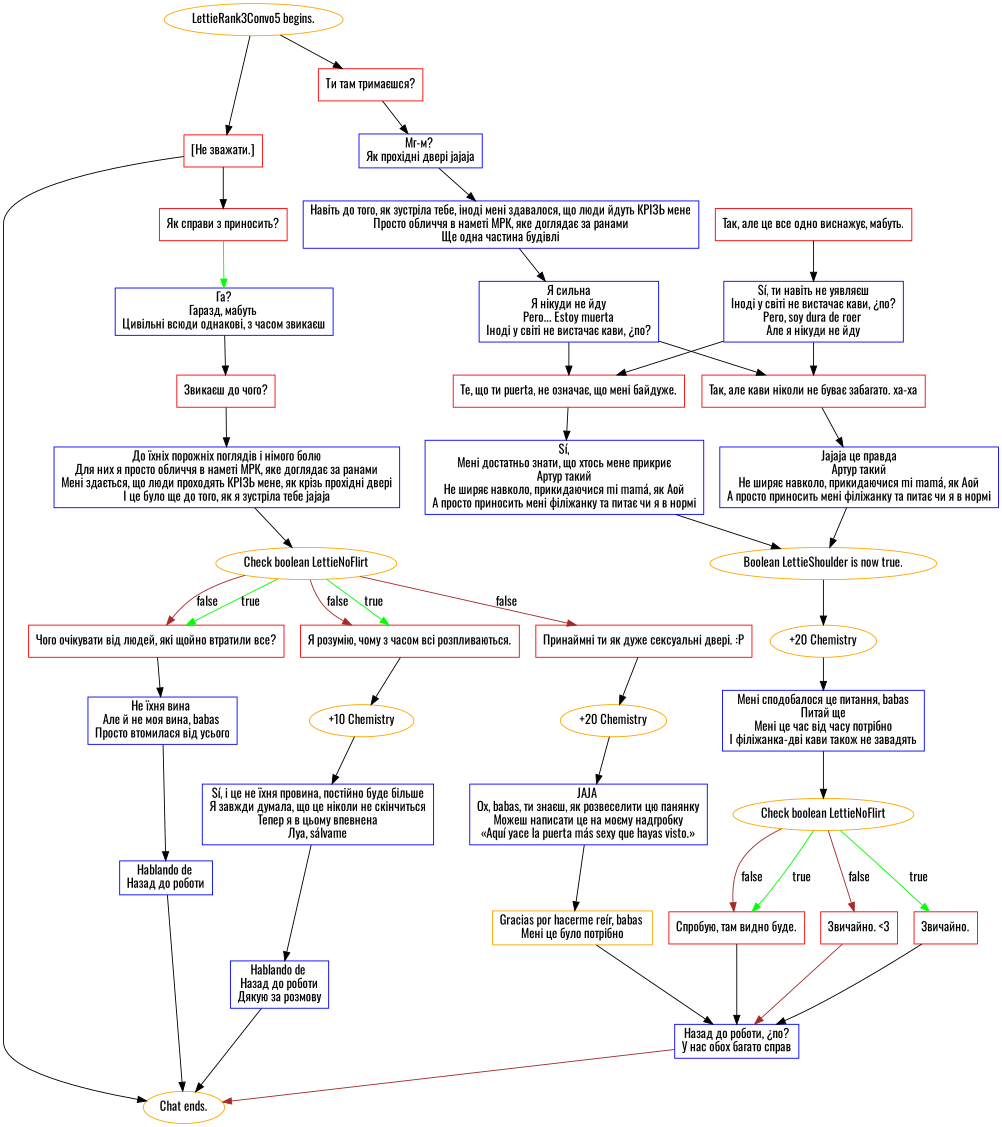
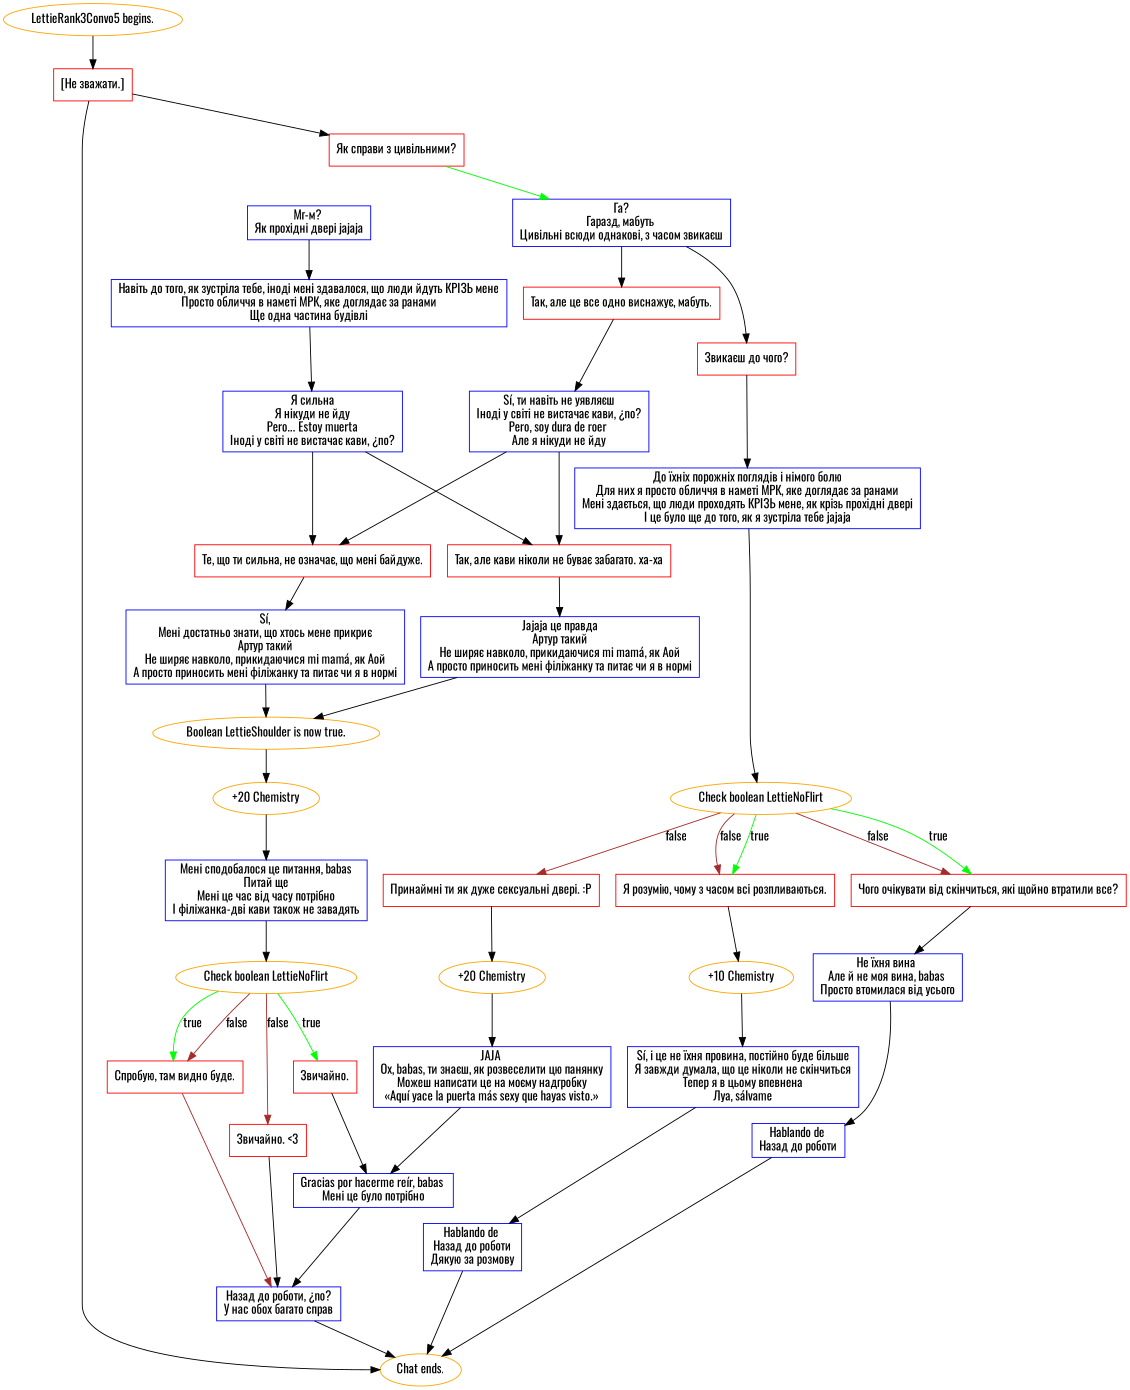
(371, 85) -> none
(223, 225) -> (397, 150)
none -> (622, 262)
(569, 391) -> (313, 561)
(156, 641) -> (989, 890)
(572, 928) -> (373, 1190)
(737, 980) -> (225, 1186)
(802, 981) -> (273, 1217)
(855, 985) -> (347, 1129)
(453, 1075) -> (350, 1337)
